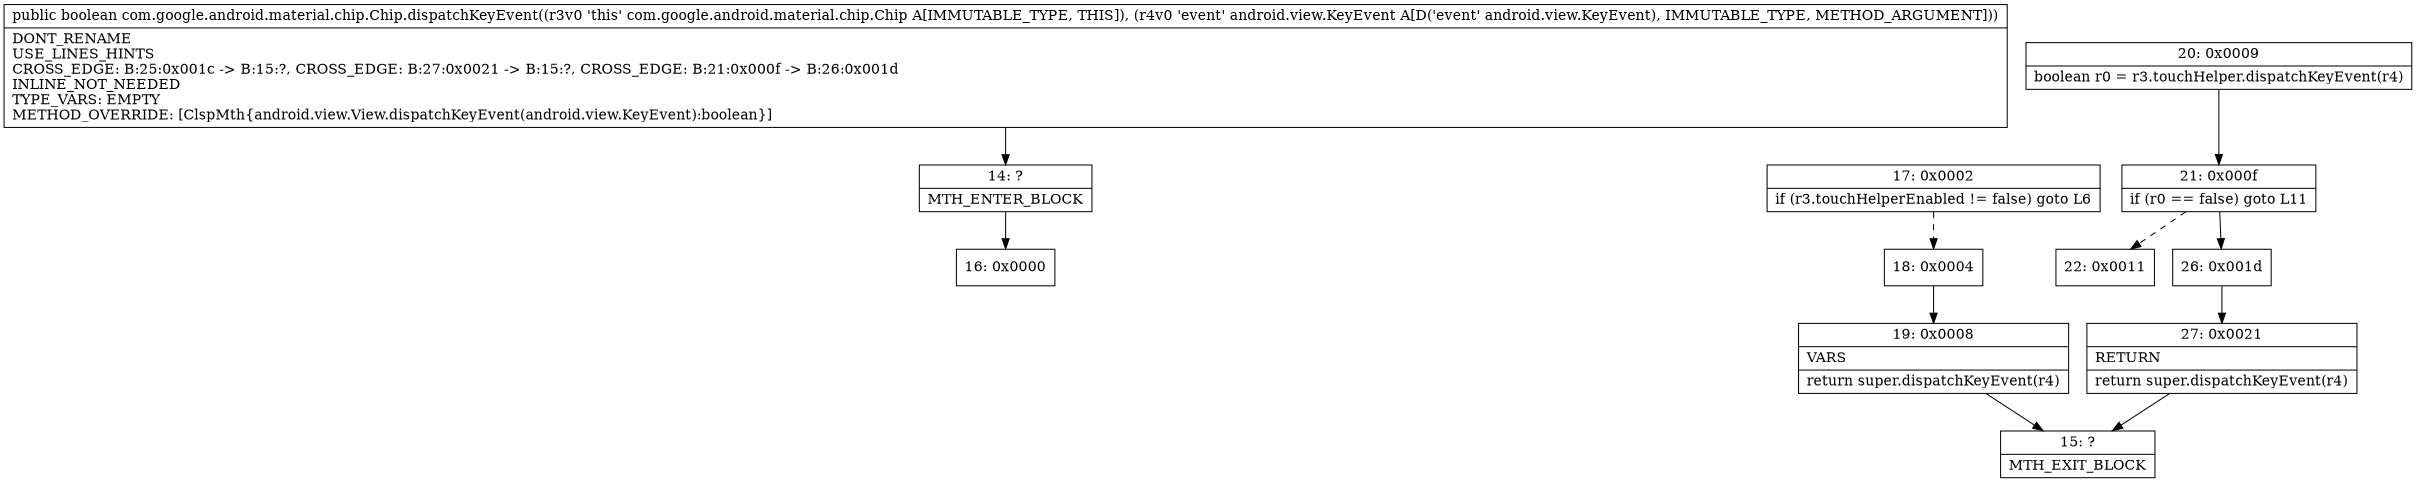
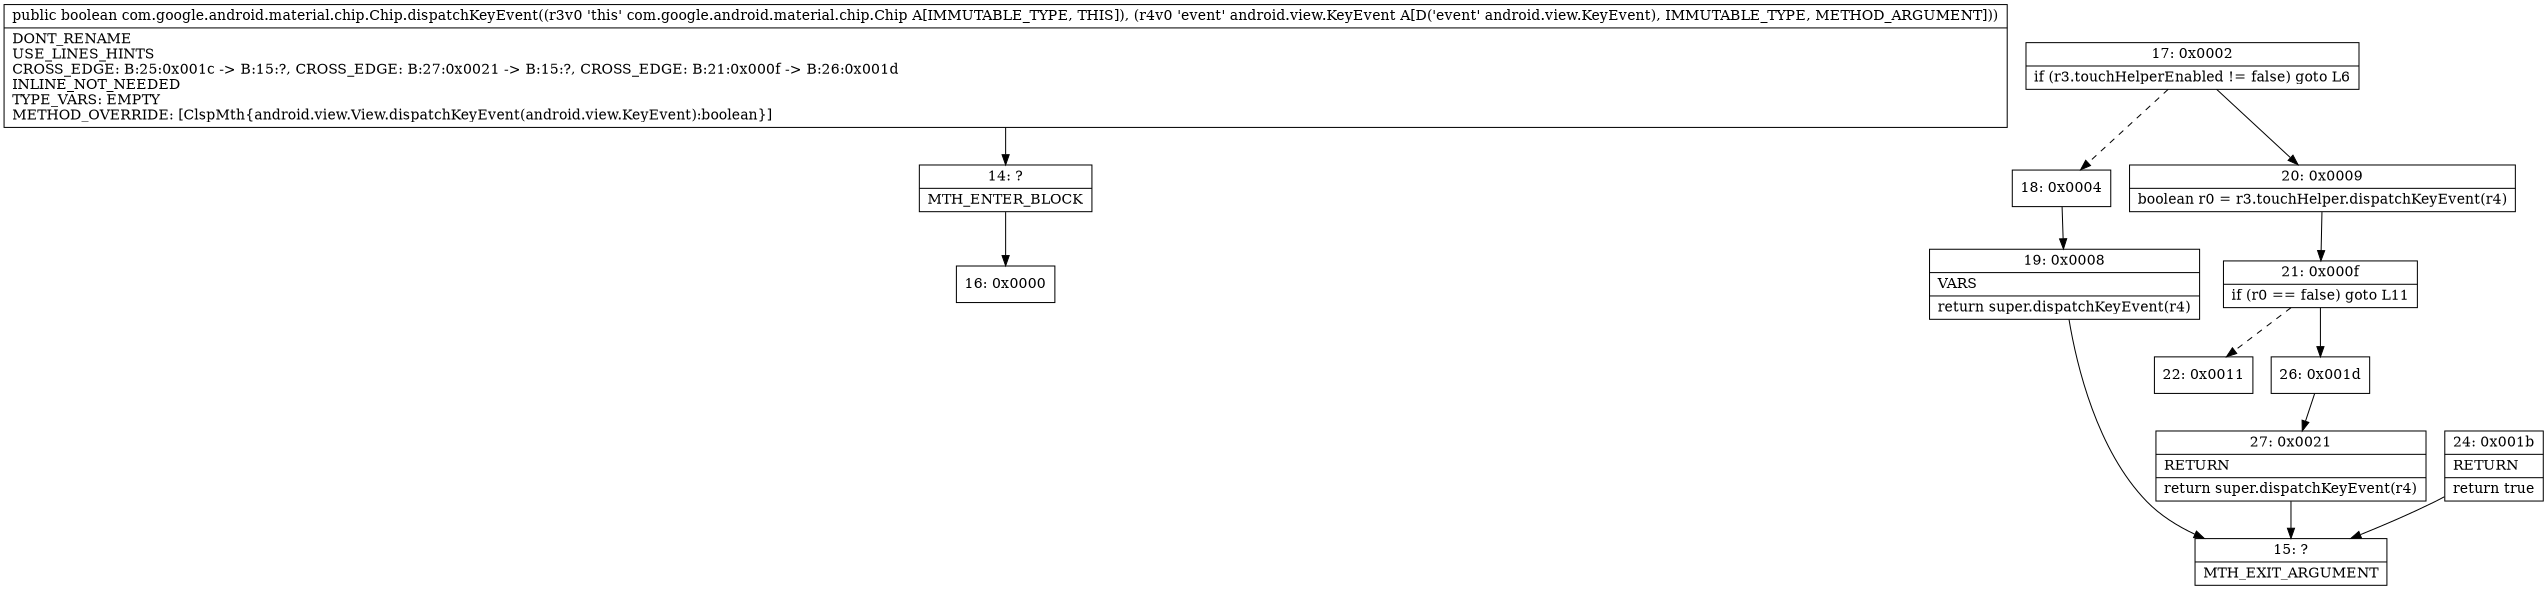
none -> (2253, 123)
(2078, 466) -> (2291, 573)
none -> (2494, 466)
